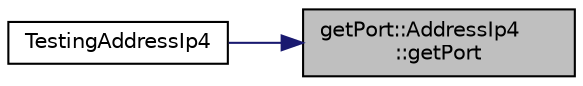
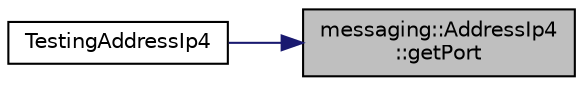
(439, 43) -> (439, 43)
